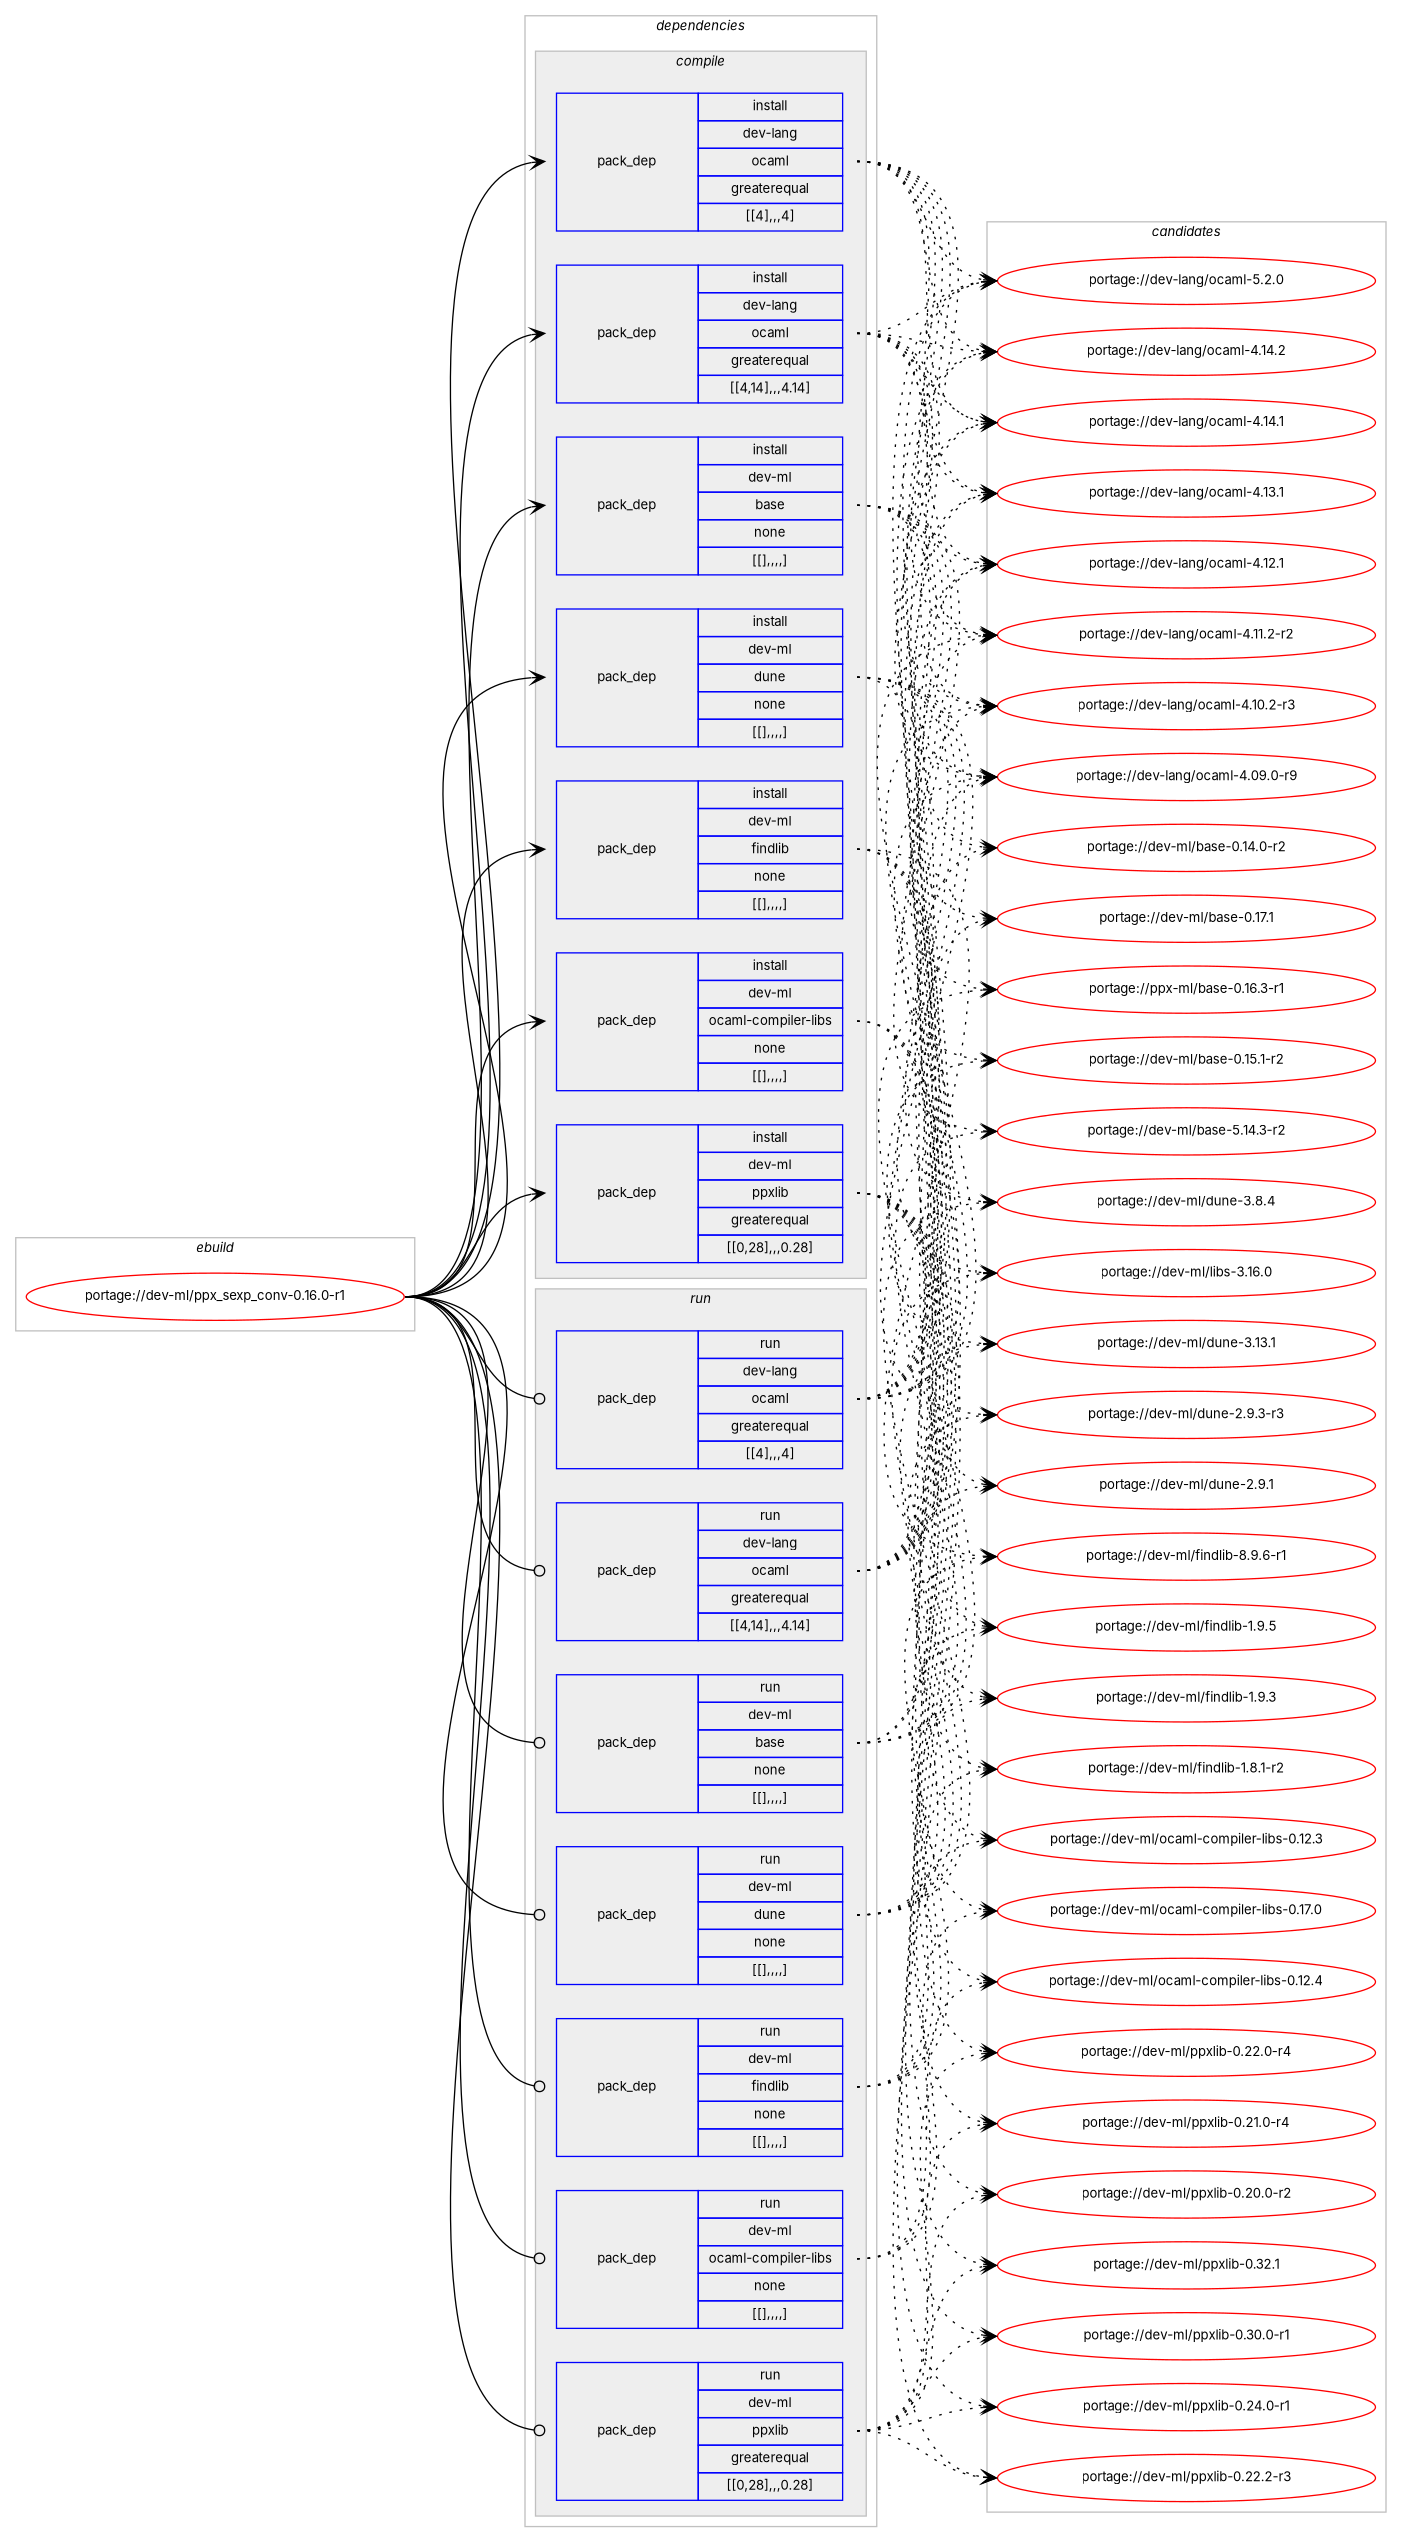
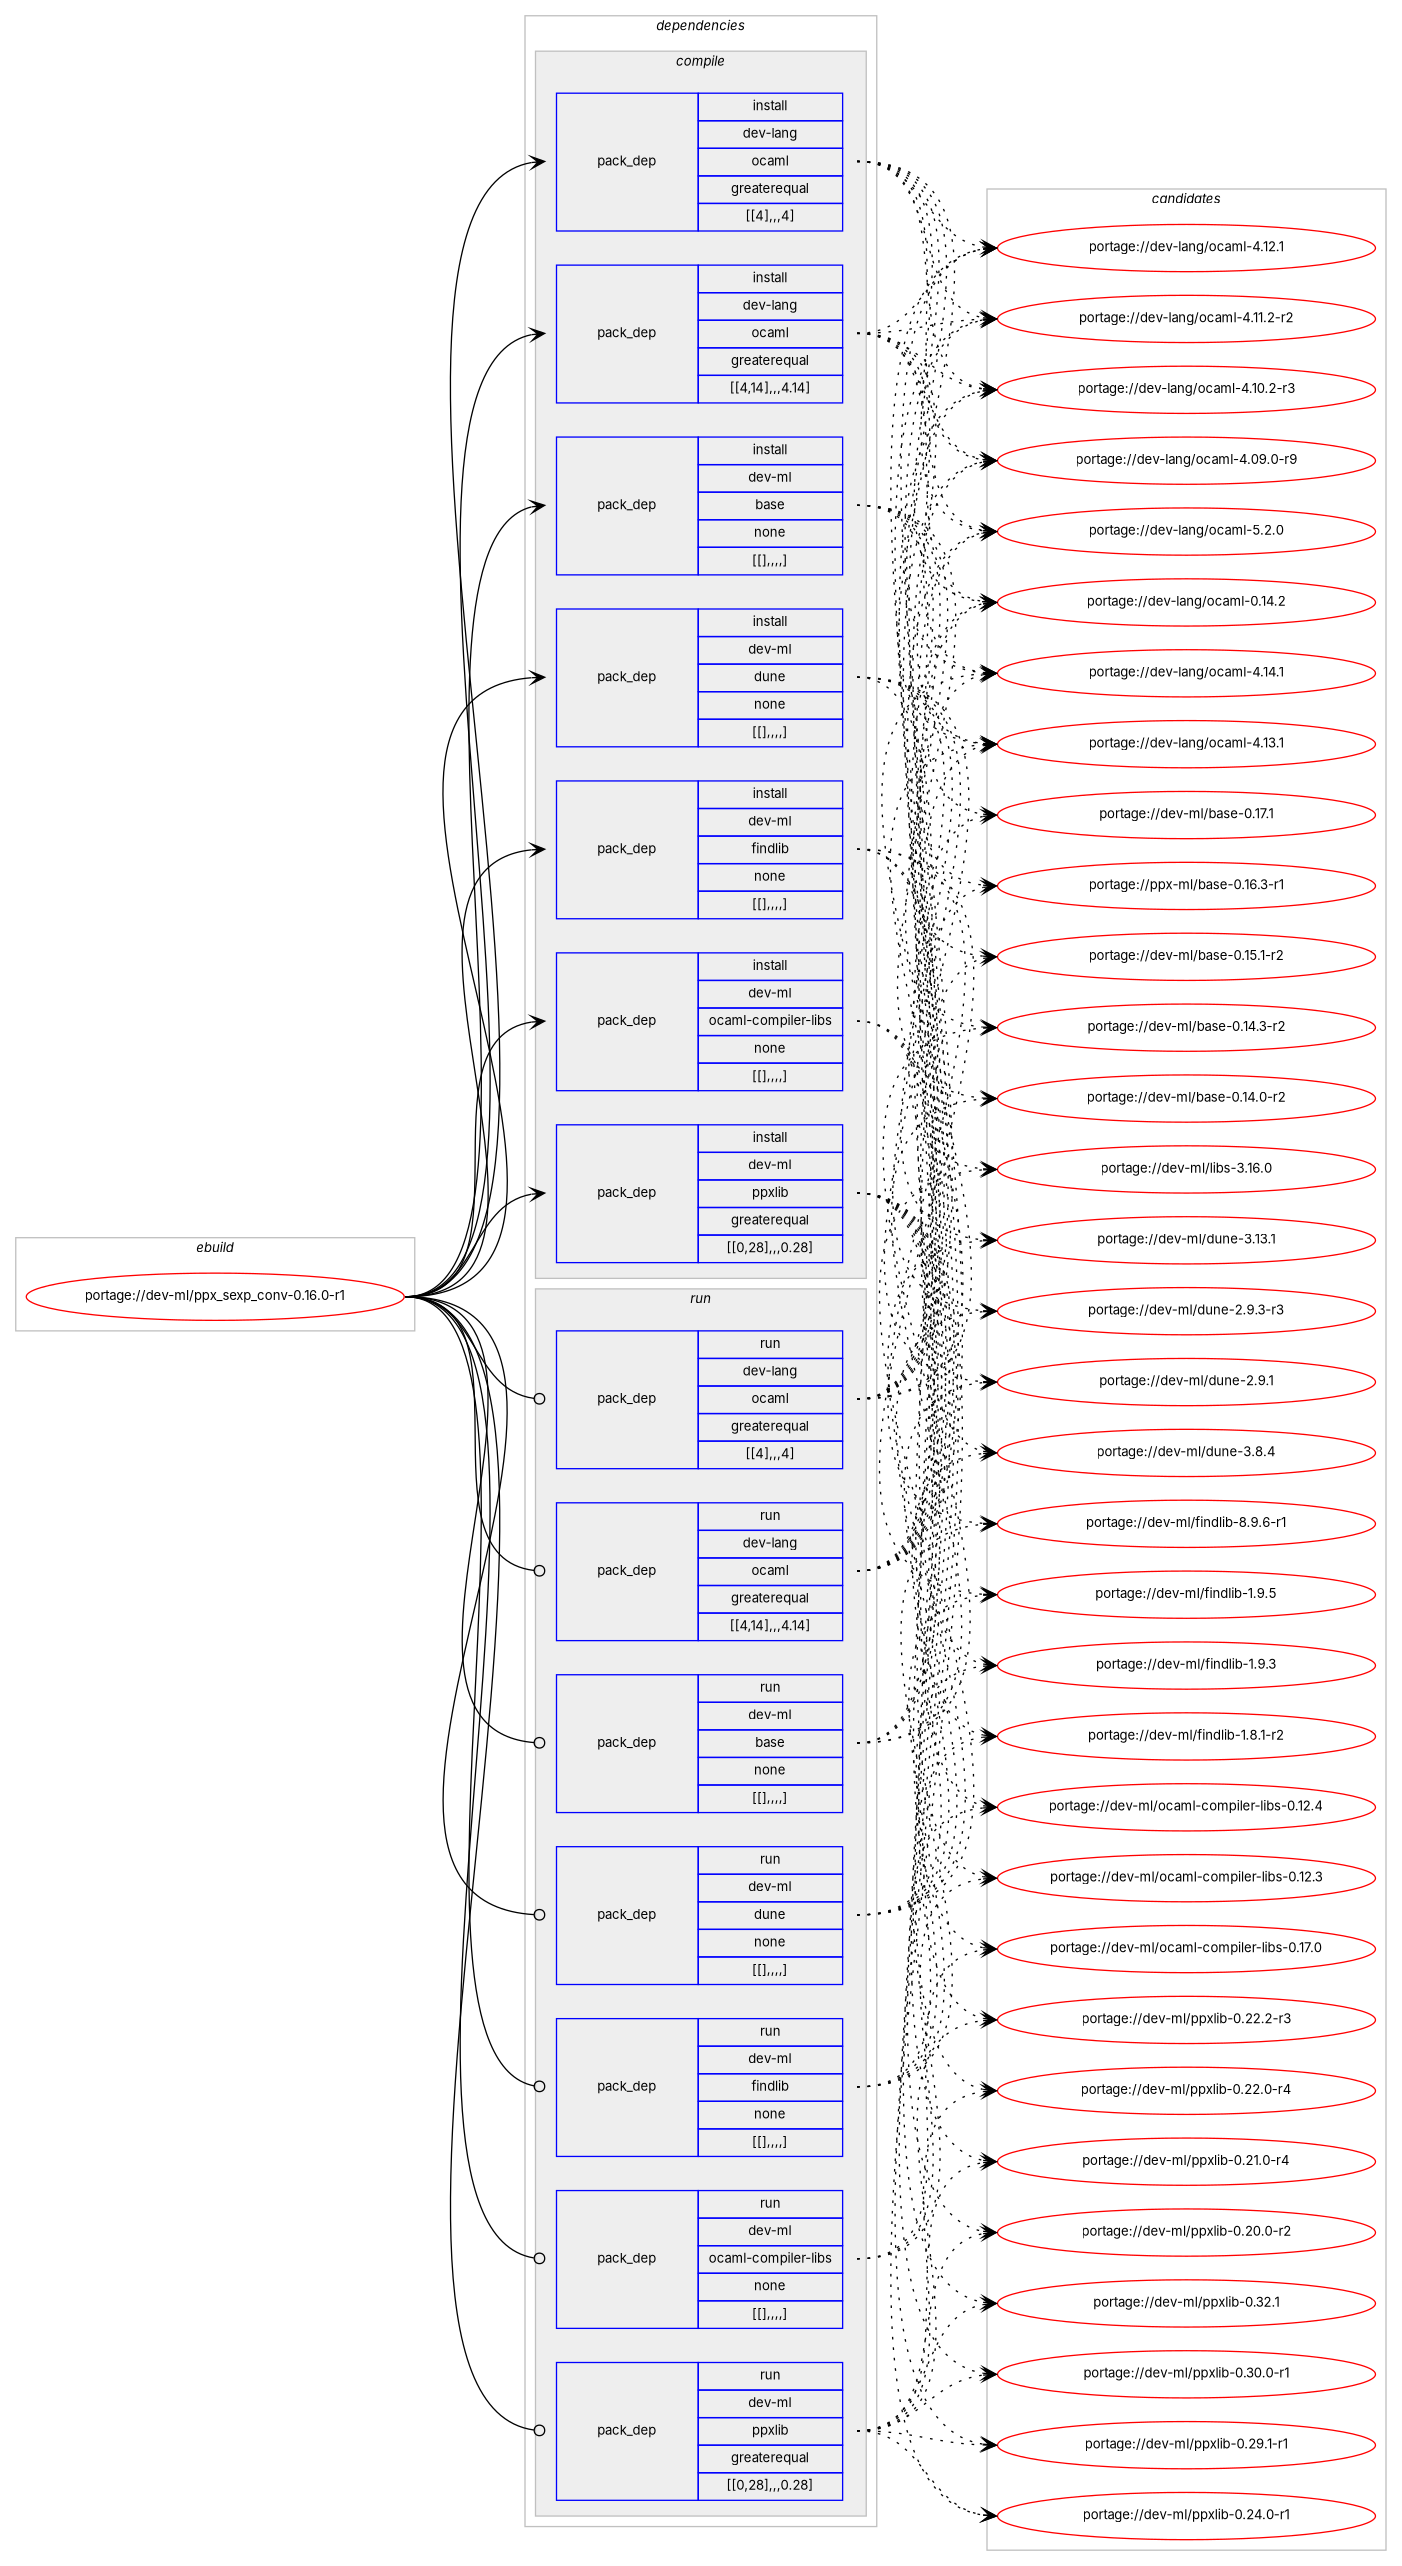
(1186, 352) -> (1186, 602)
(1186, 1131) -> (1186, 1028)
none -> (1186, 2445)
